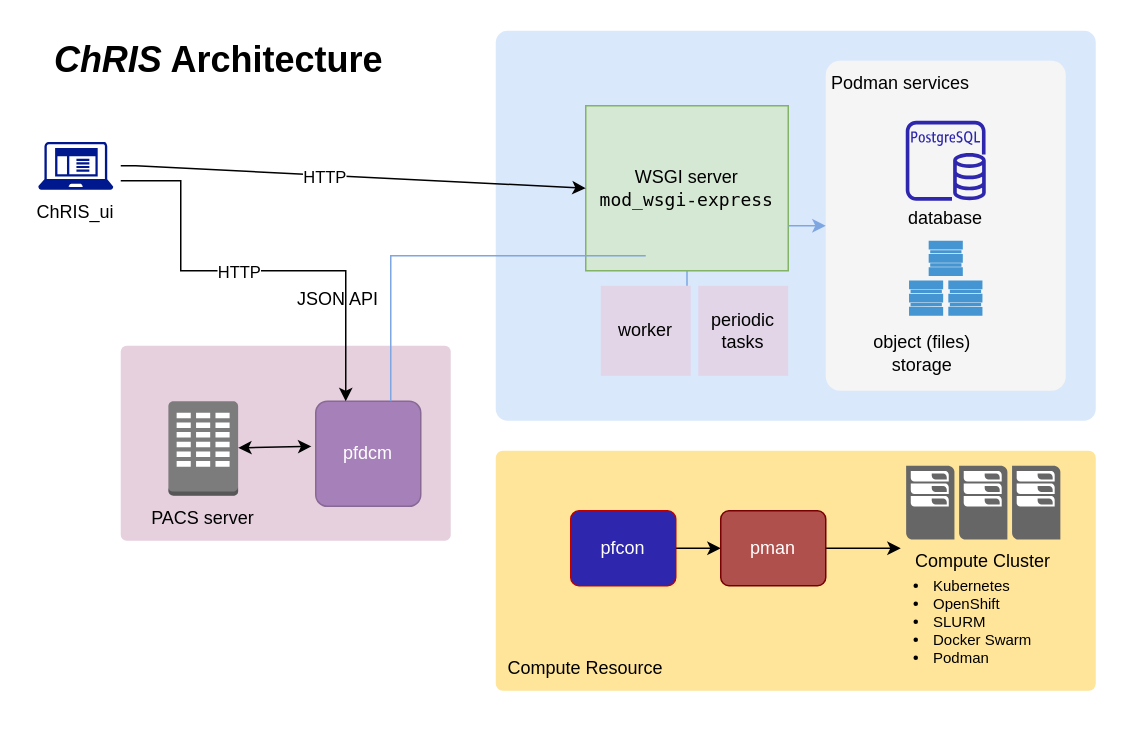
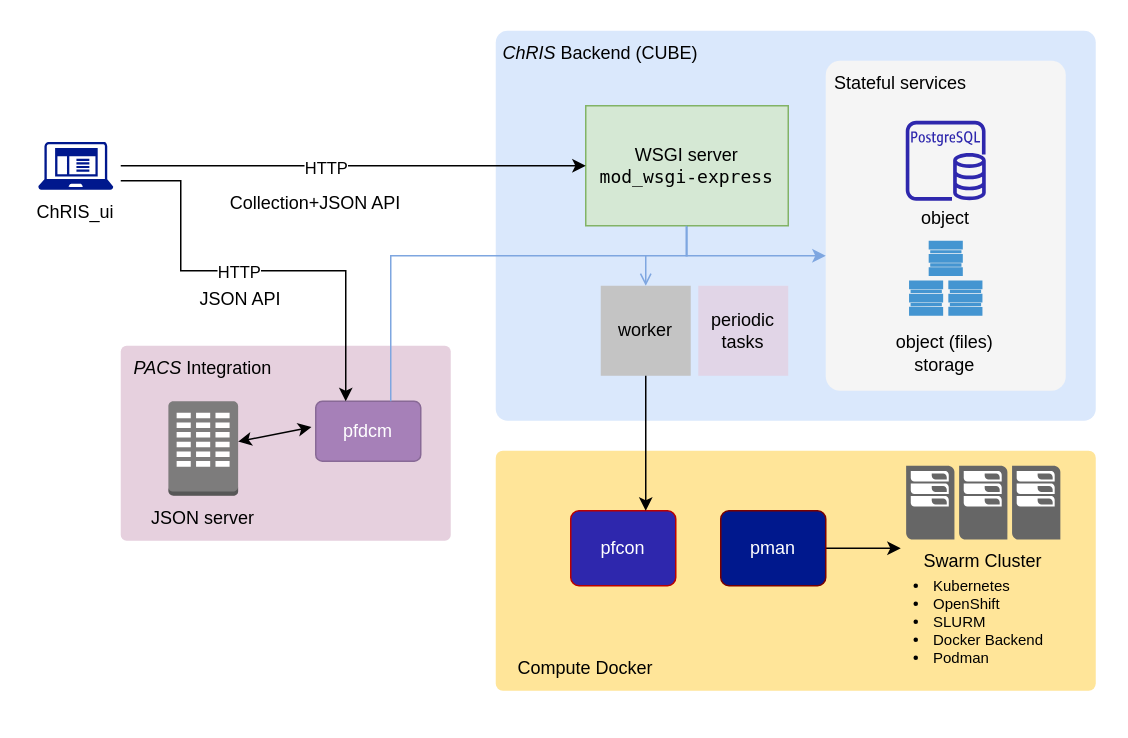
none -> (601, 53)
(218, 61) -> none
(901, 83) -> (901, 83)
(687, 188) -> (687, 166)
none -> (316, 203)
(946, 218) -> (946, 218)
(338, 299) -> (241, 299)
(646, 331) -> (646, 331)
(923, 353) -> (946, 353)
none -> (203, 368)
none -> (646, 438)
(368, 454) -> (368, 431)
(203, 518) -> (203, 518)
(704, 548) -> none
(773, 548) -> (773, 548)
(983, 562) -> (983, 562)
(932, 631) -> (942, 631)
(586, 668) -> (586, 668)
